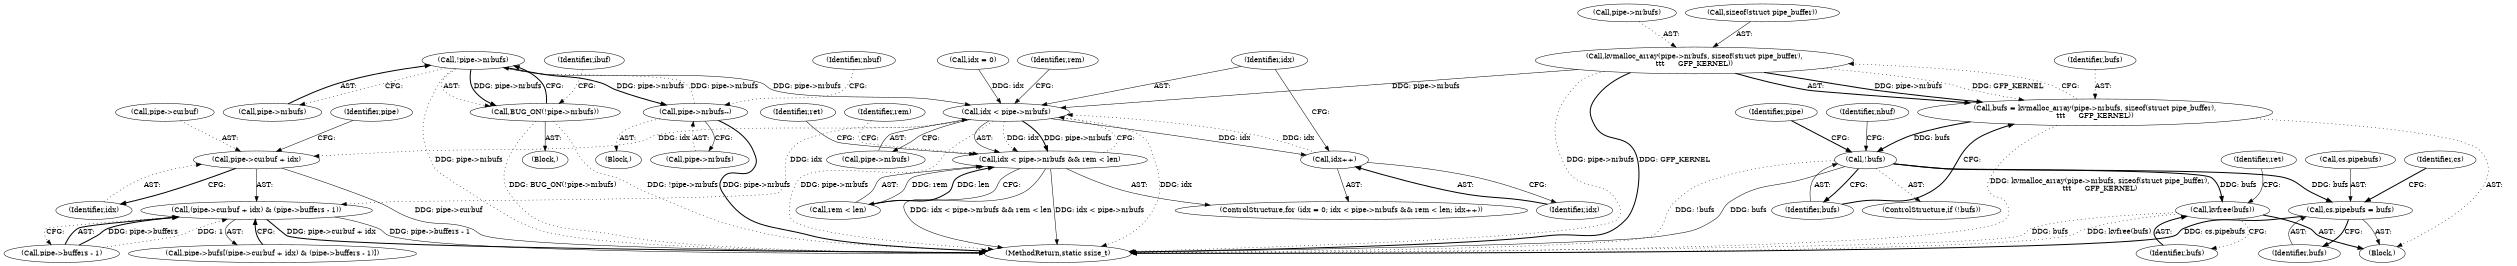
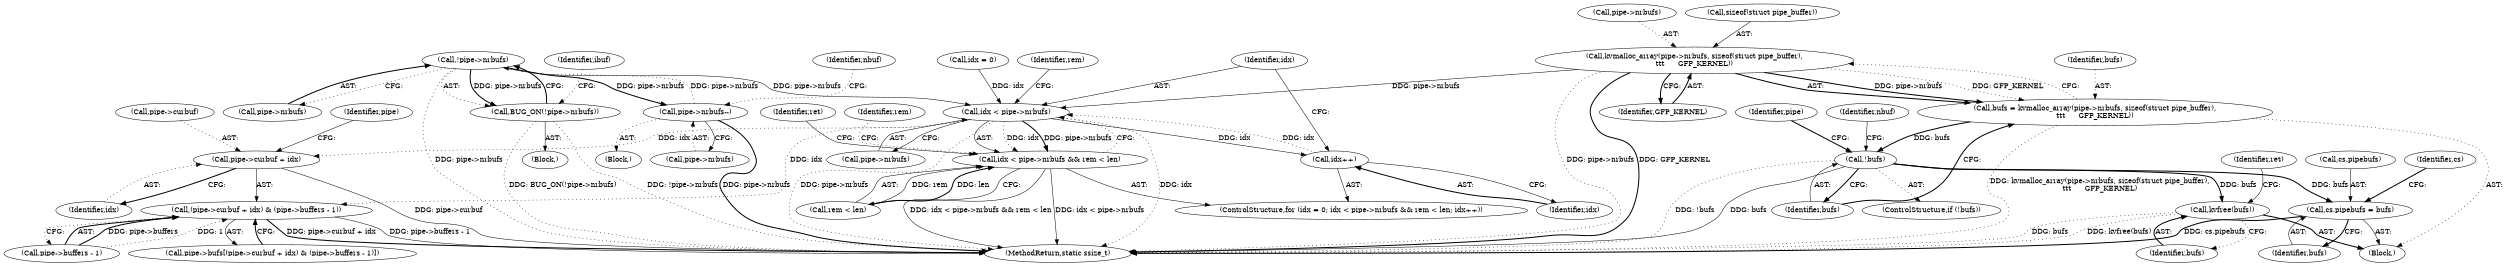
none -> (1663, 112)
